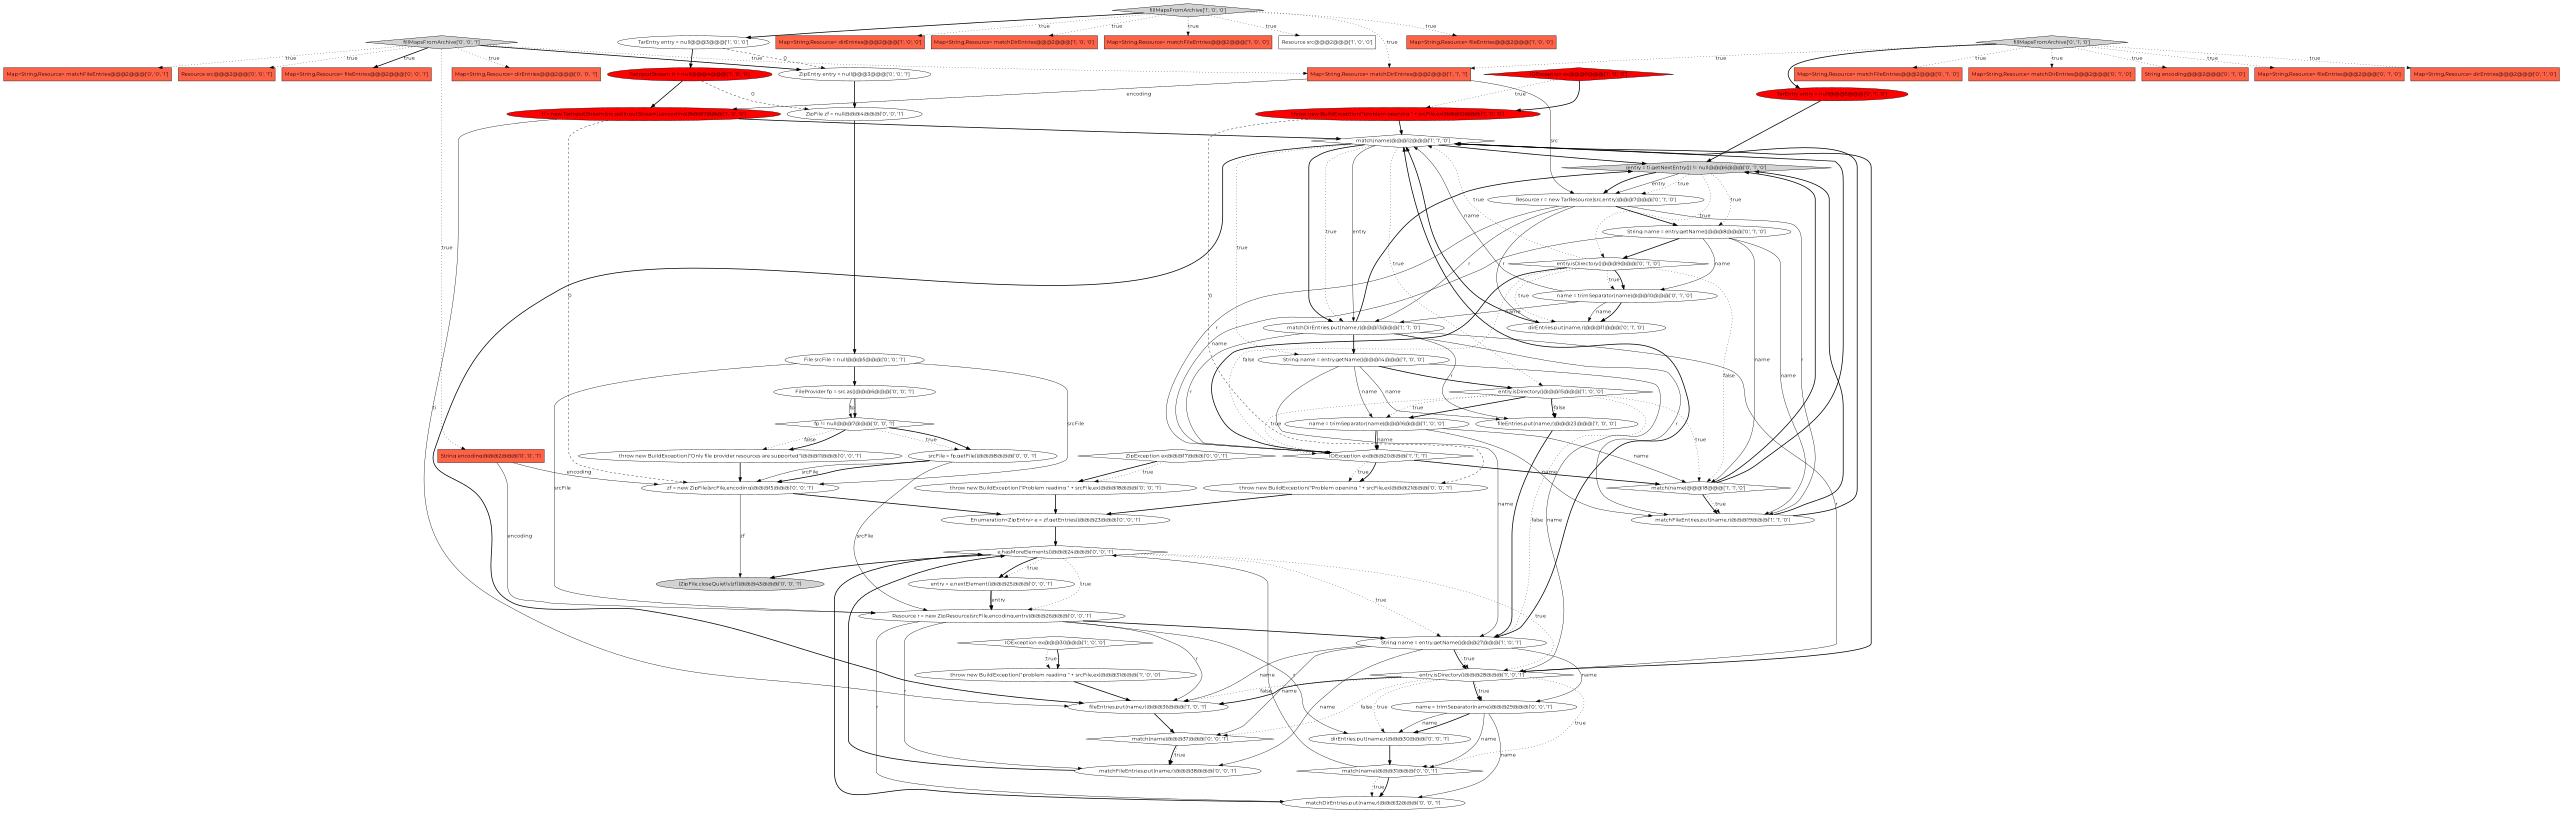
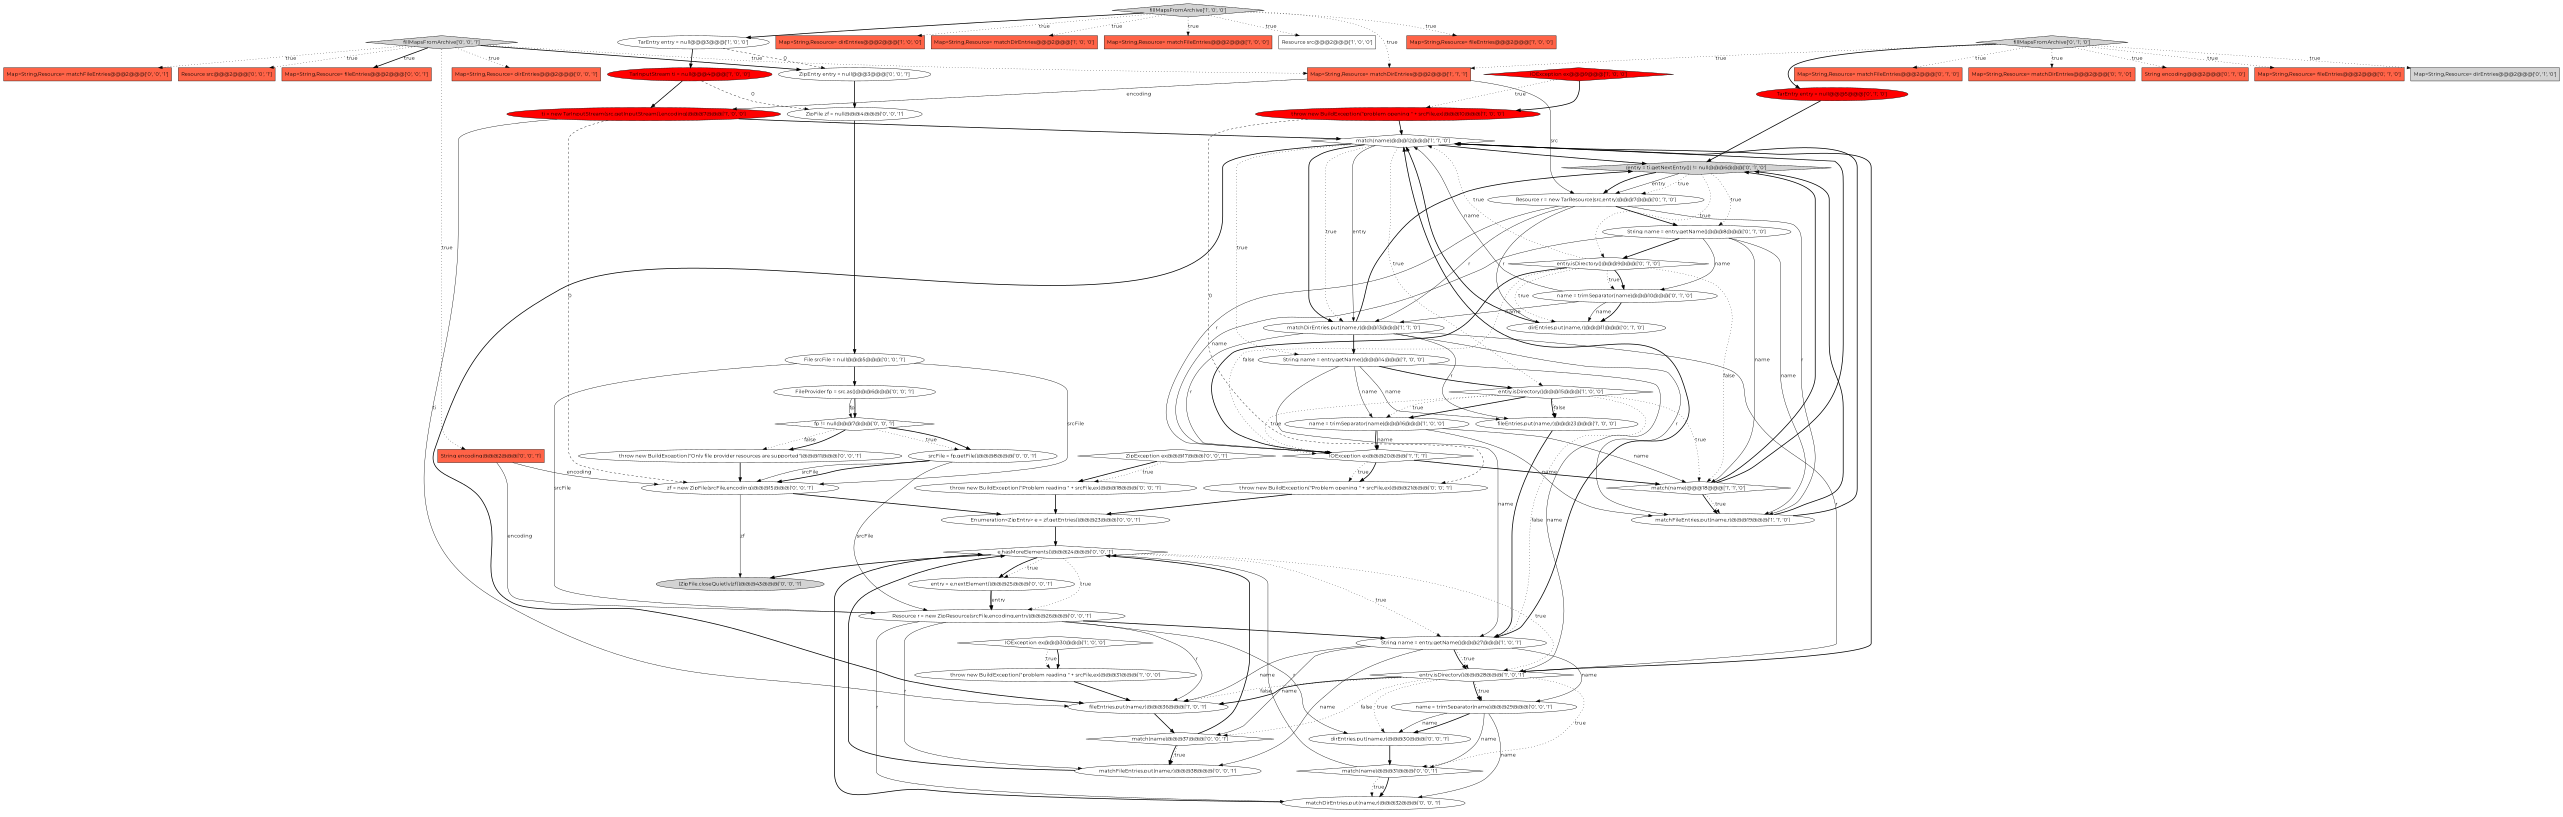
(2485, 74) -> (2485, 74)
none -> (1250, 598)
